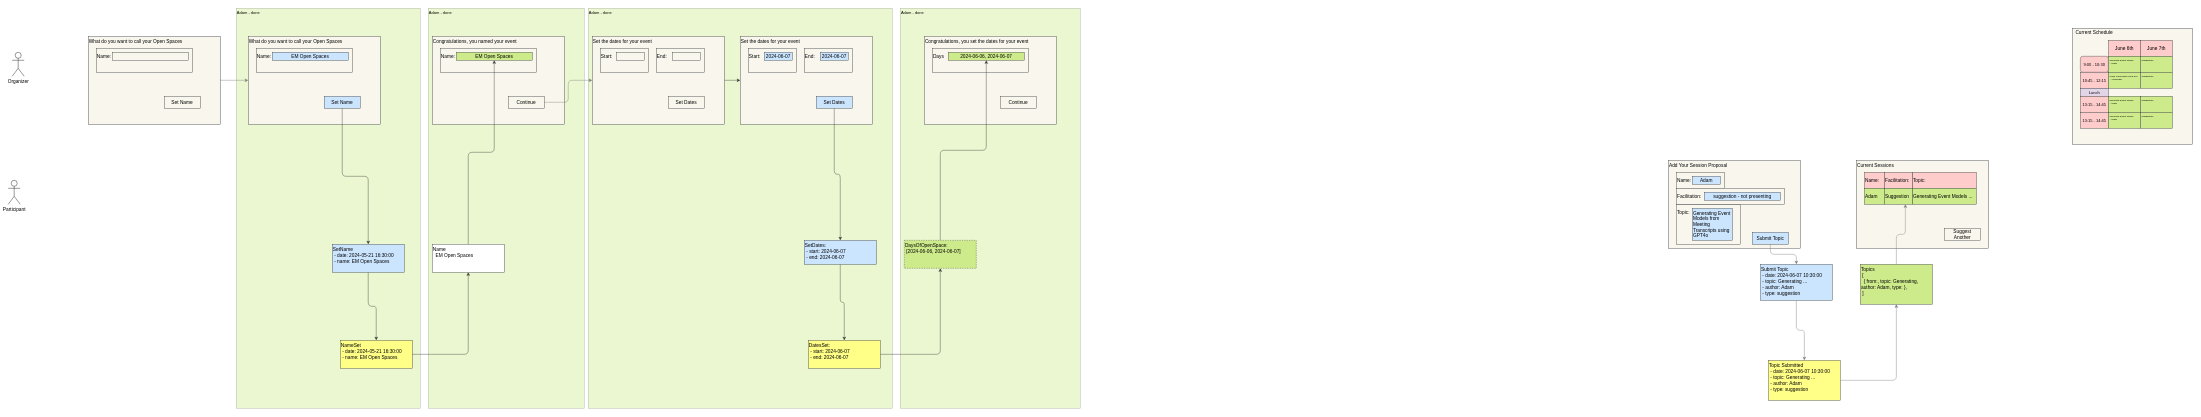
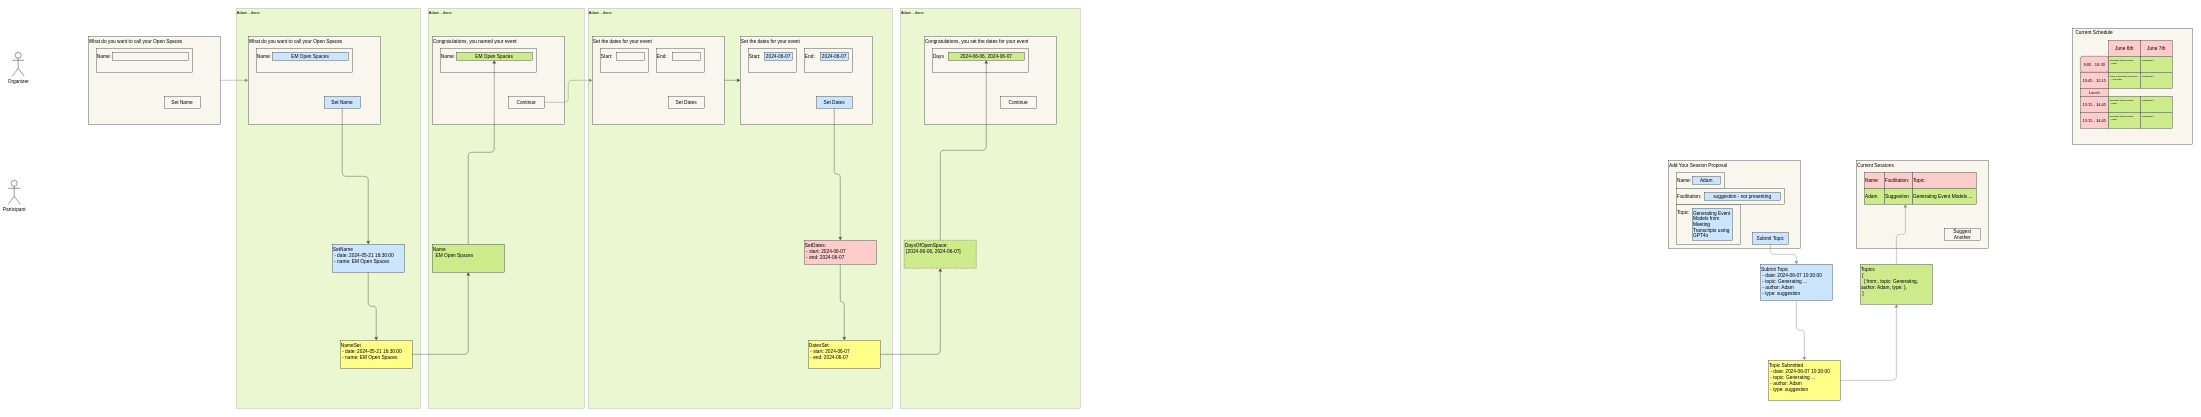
(2094, 92) -> (2094, 92)
(840, 252) -> (840, 252)
(468, 258) -> (468, 258)
